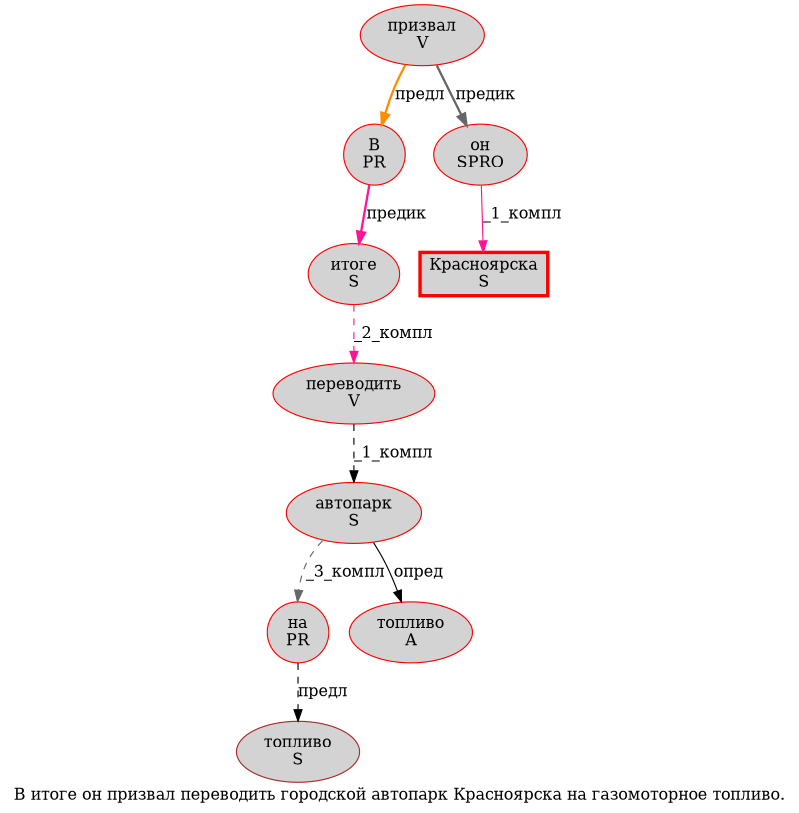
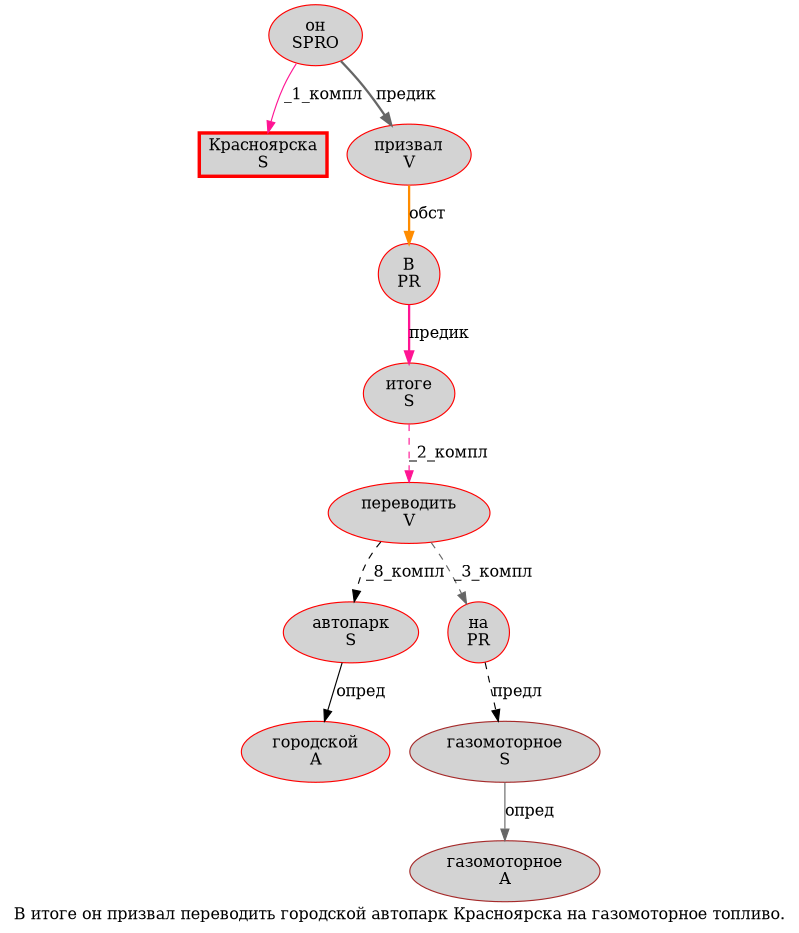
(449, 90) -> (364, 87)
(420, 95) -> (427, 214)
(394, 453) -> (406, 573)
(306, 563) -> (448, 567)
(411, 632) -> (316, 752)
(298, 752) -> (505, 752)
none -> (505, 871)
